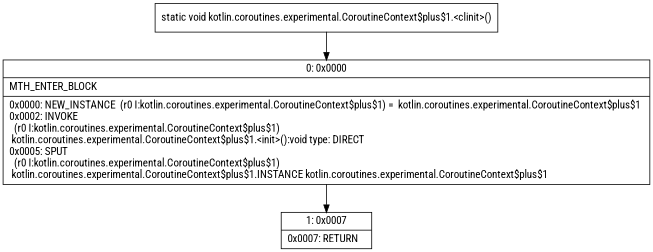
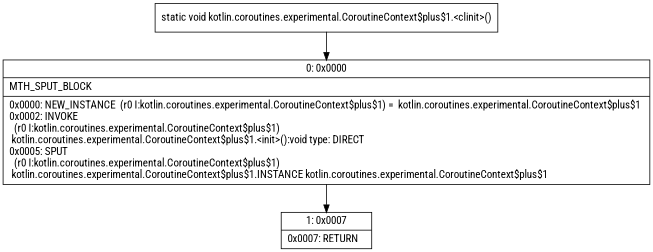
(53, 87) -> (51, 87)
